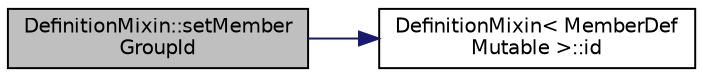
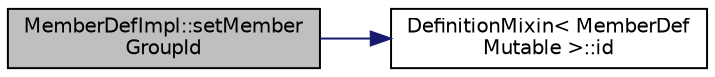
(158, 39) -> (164, 39)
